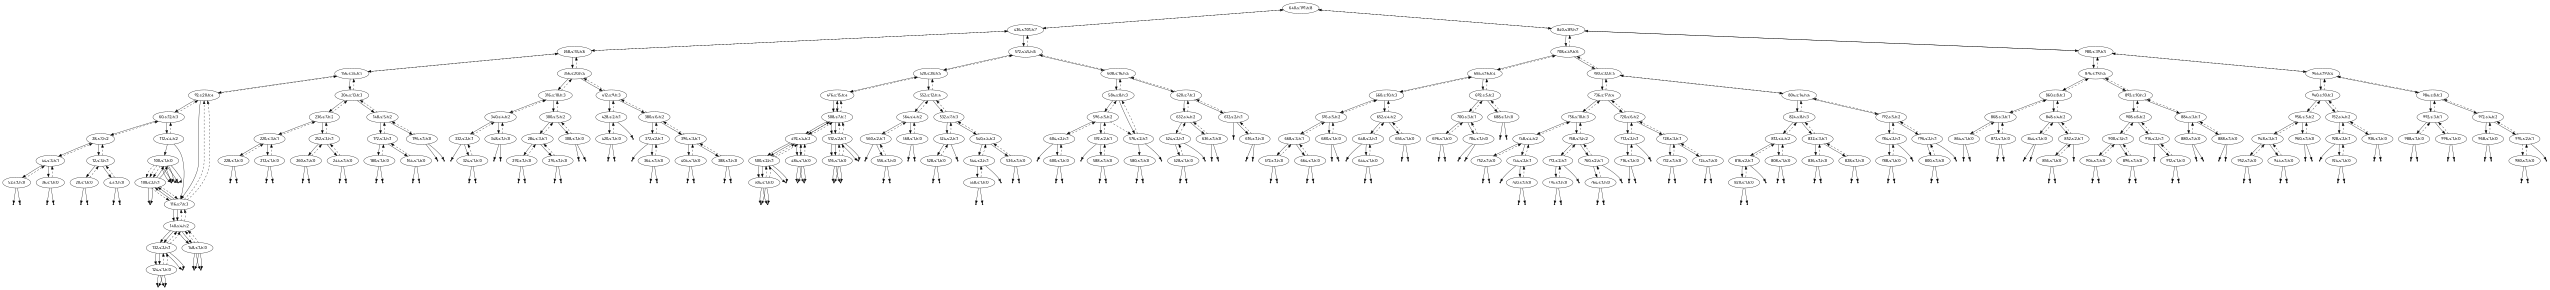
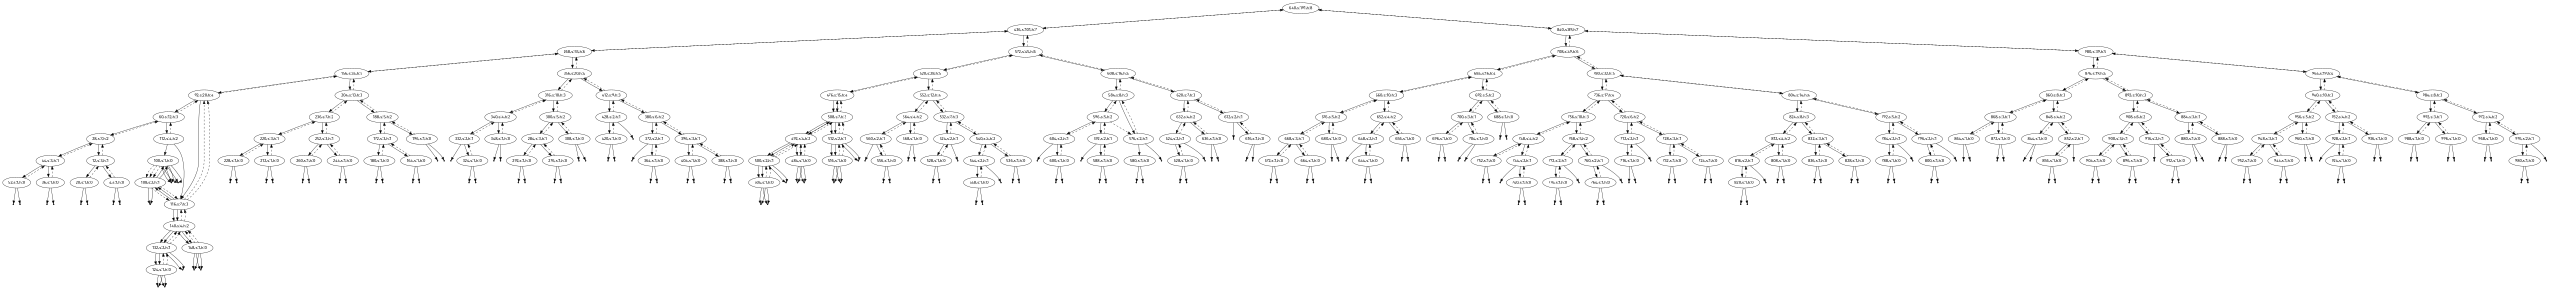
(1833, 41) -> (1833, 41)
(382, 117) -> (382, 117)
(2523, 148) -> (2523, 148)
